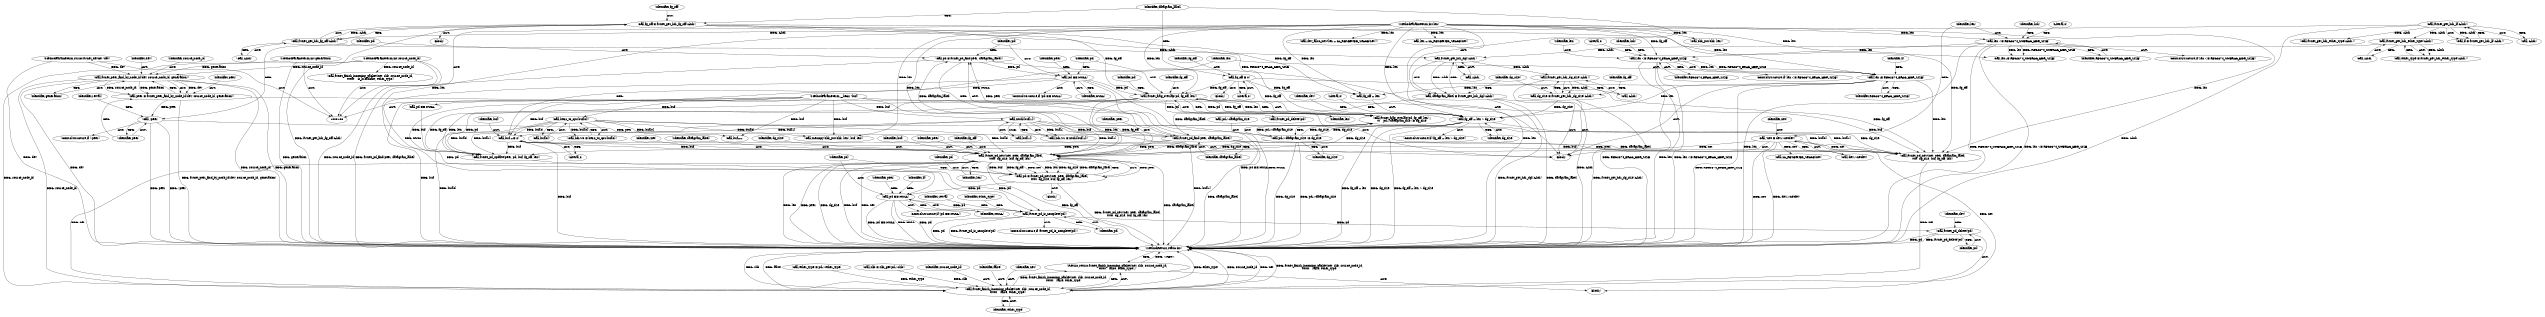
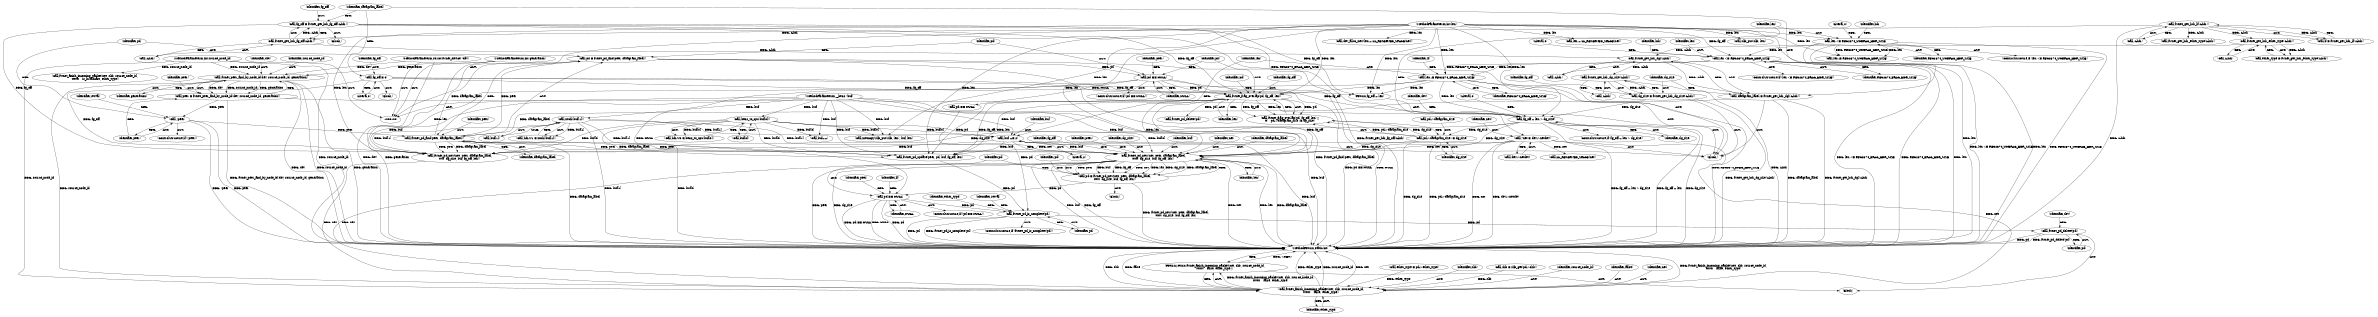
none -> (1354, 88)
(1368, 97) -> (1370, 97)
none -> (1467, 267)
